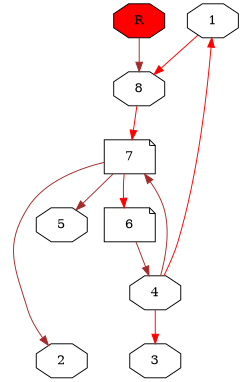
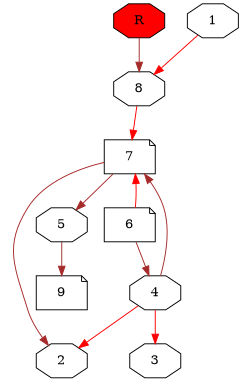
(196, 163) -> (112, 324)
(123, 186) -> (136, 196)
none -> (62, 293)
